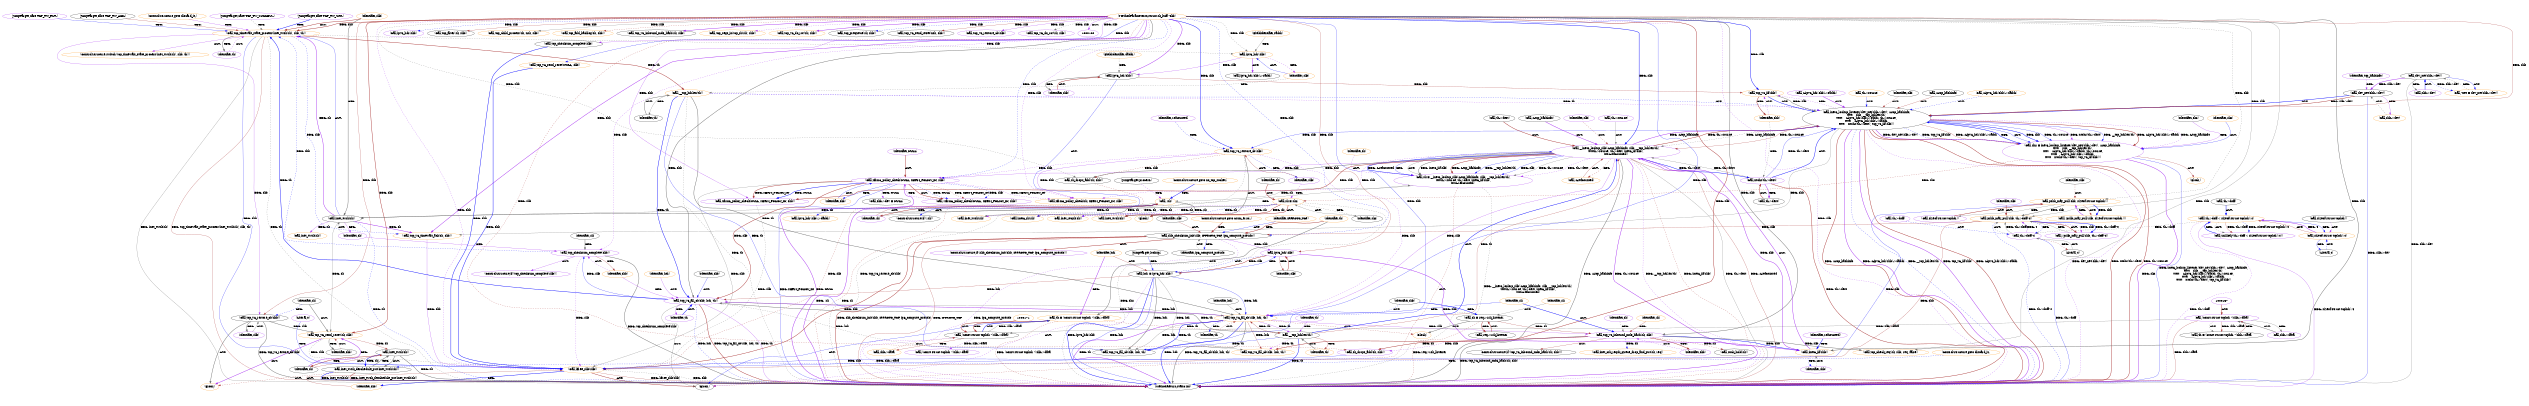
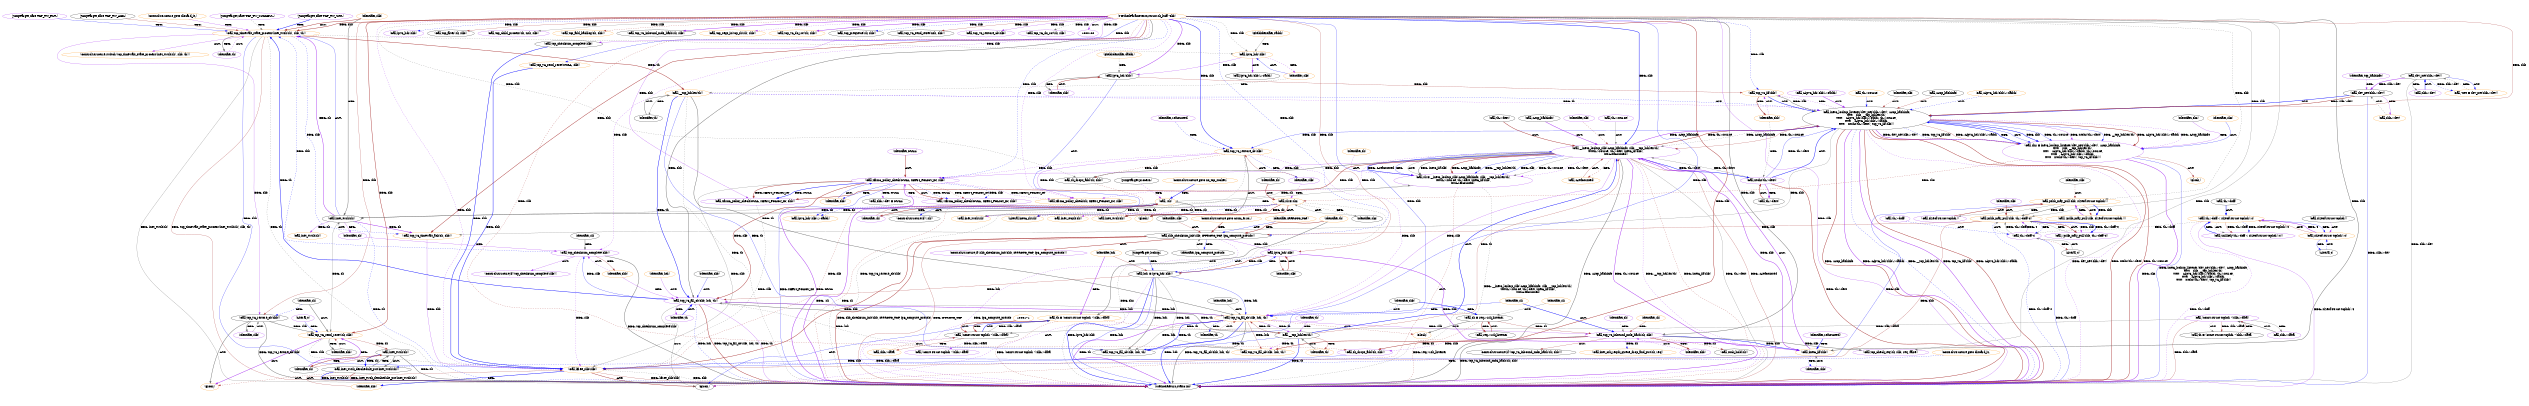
(1500, 17) -> (1500, 17)
(514, 33) -> (514, 33)
(769, 52) -> (769, 52)
(1125, 214) -> (989, 206)
(1023, 219) -> (1023, 219)
(1866, 281) -> (1866, 281)
(2222, 301) -> none
(1891, 352) -> (1891, 352)
(414, 365) -> (310, 327)
